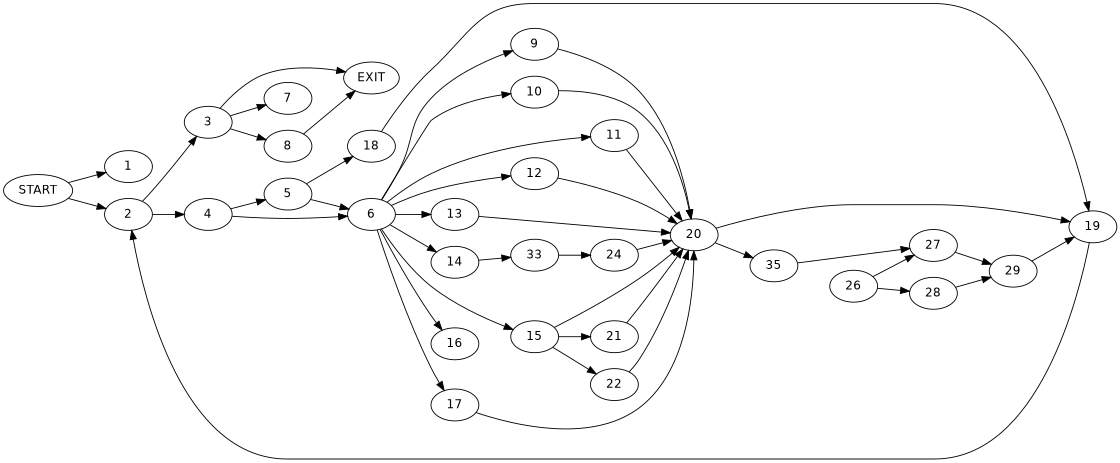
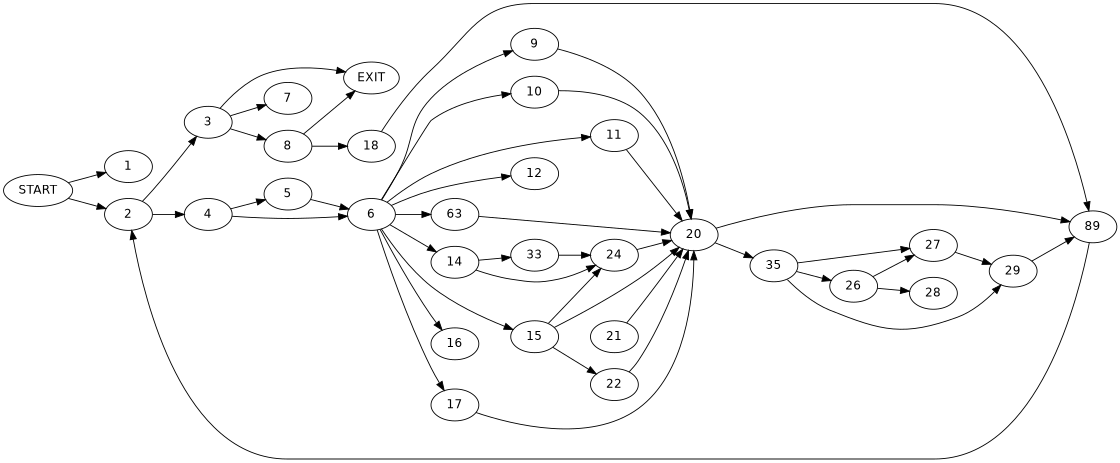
(326, 172) -> (325, 146)
(616, 193) -> none
(455, 214) -> (455, 214)
(1093, 227) -> (1093, 227)
none -> (809, 275)
none -> (532, 282)
(969, 283) -> (889, 328)
(570, 337) -> (572, 299)
